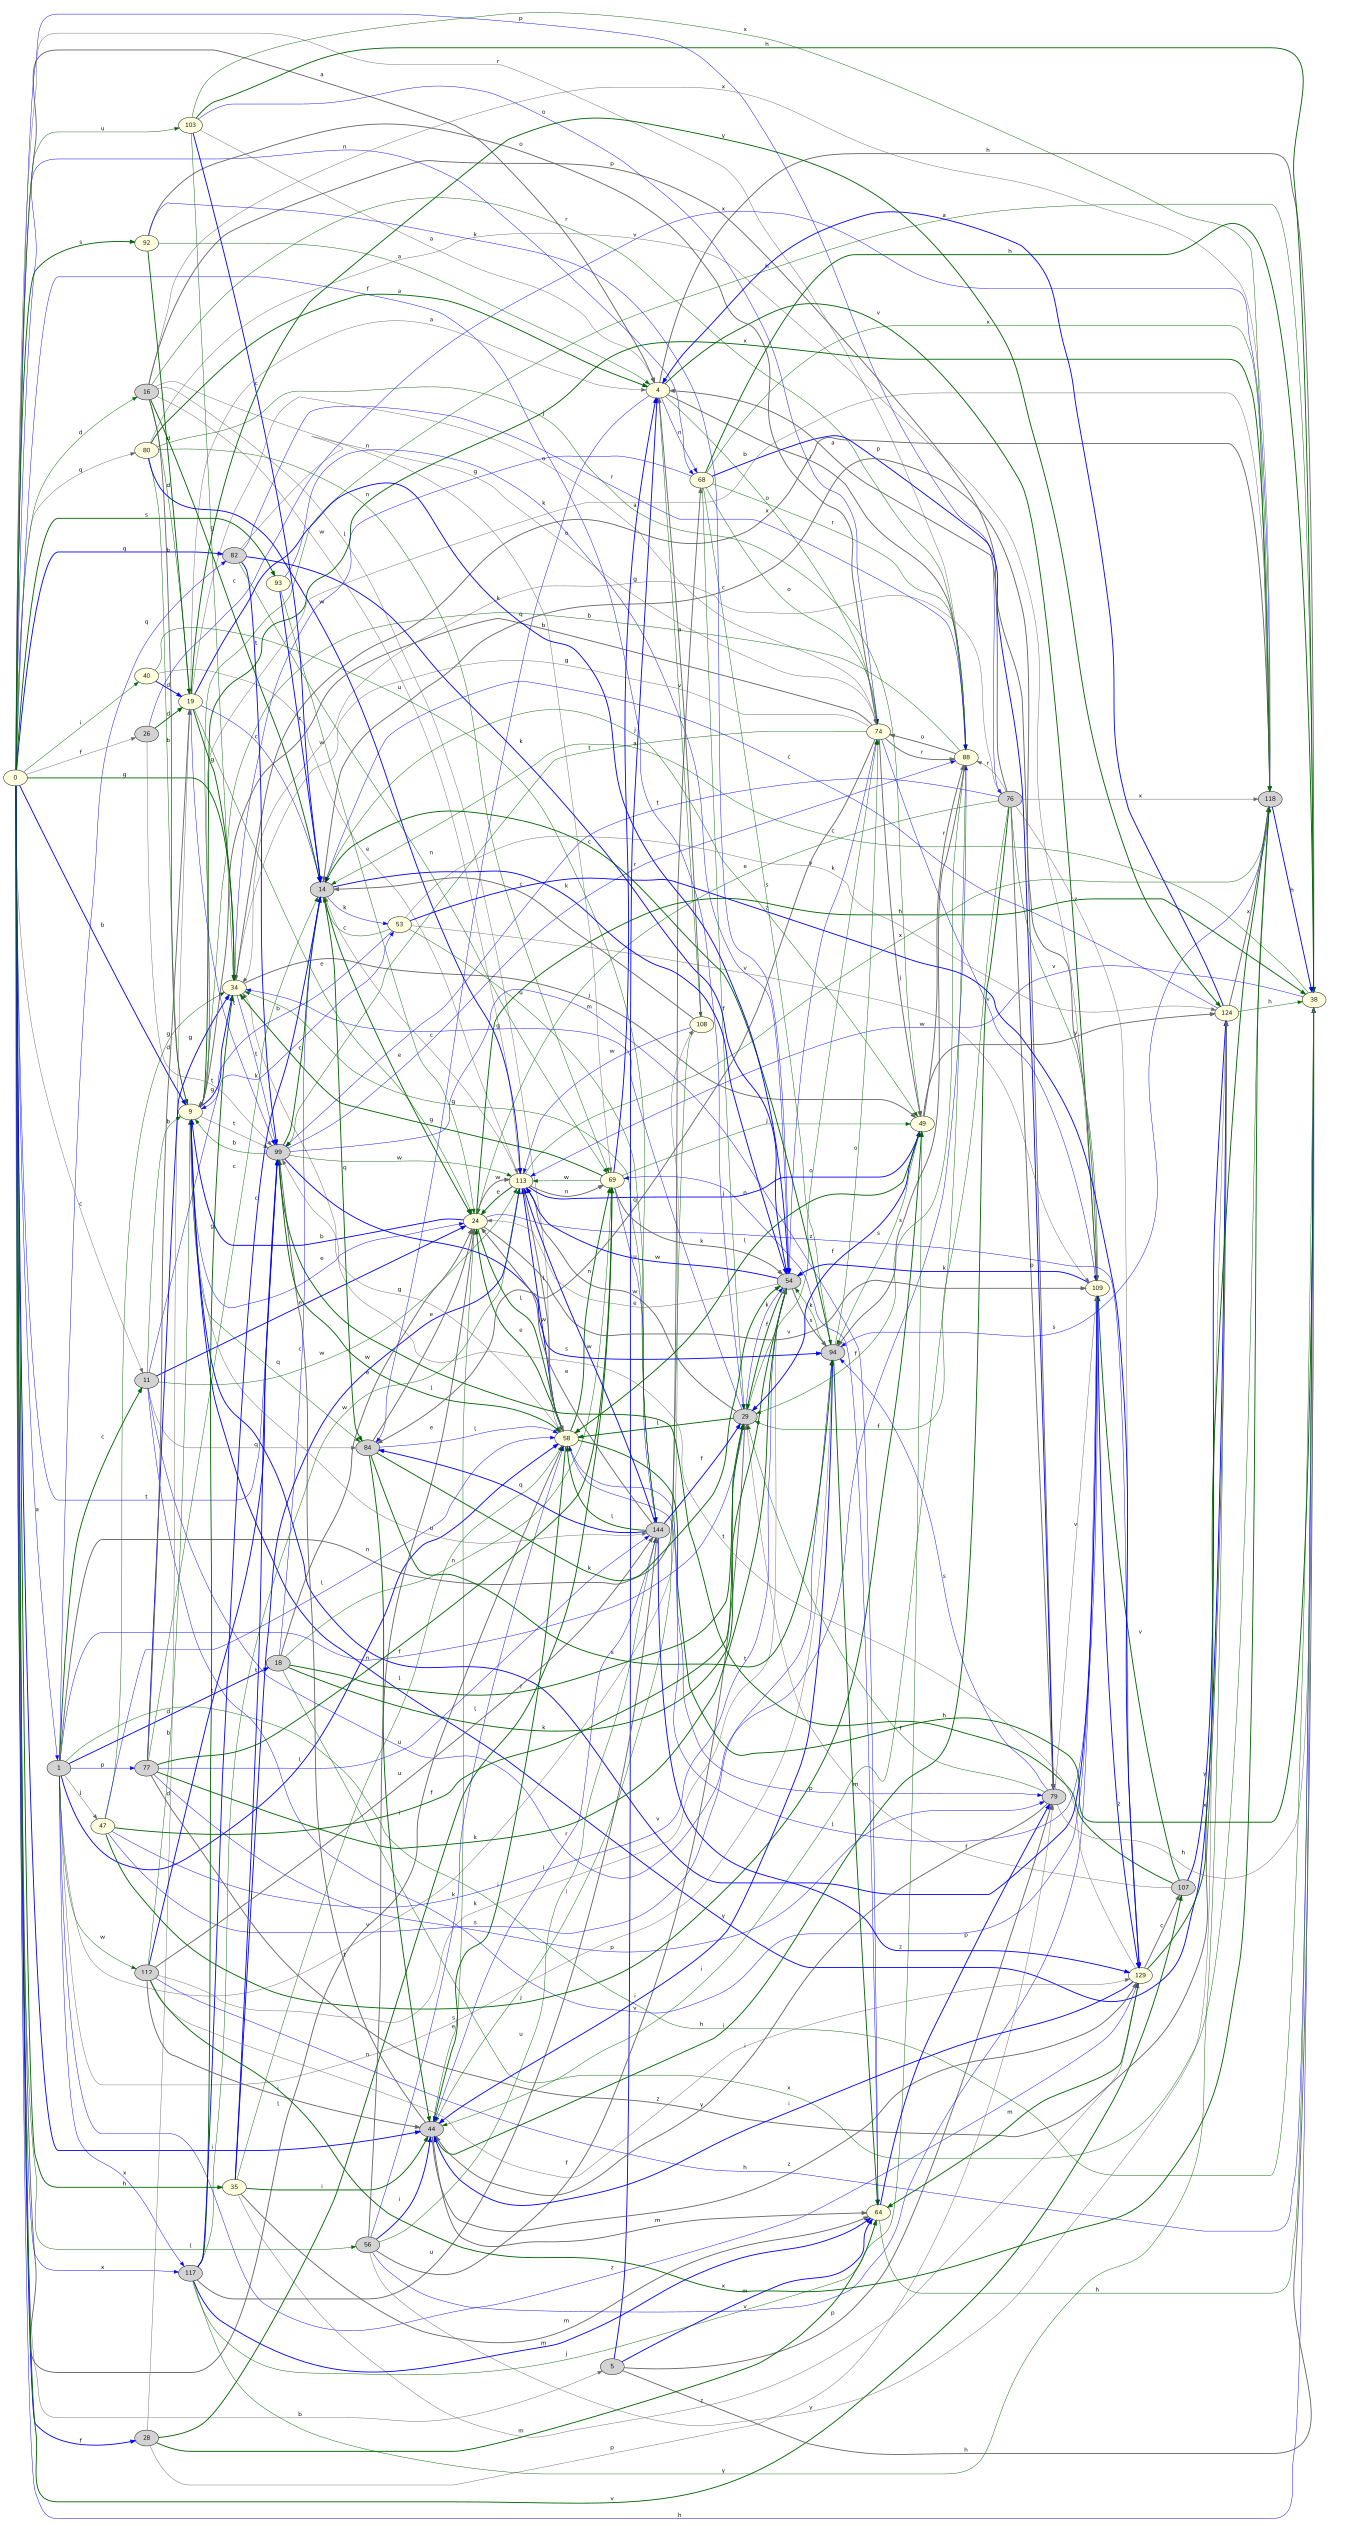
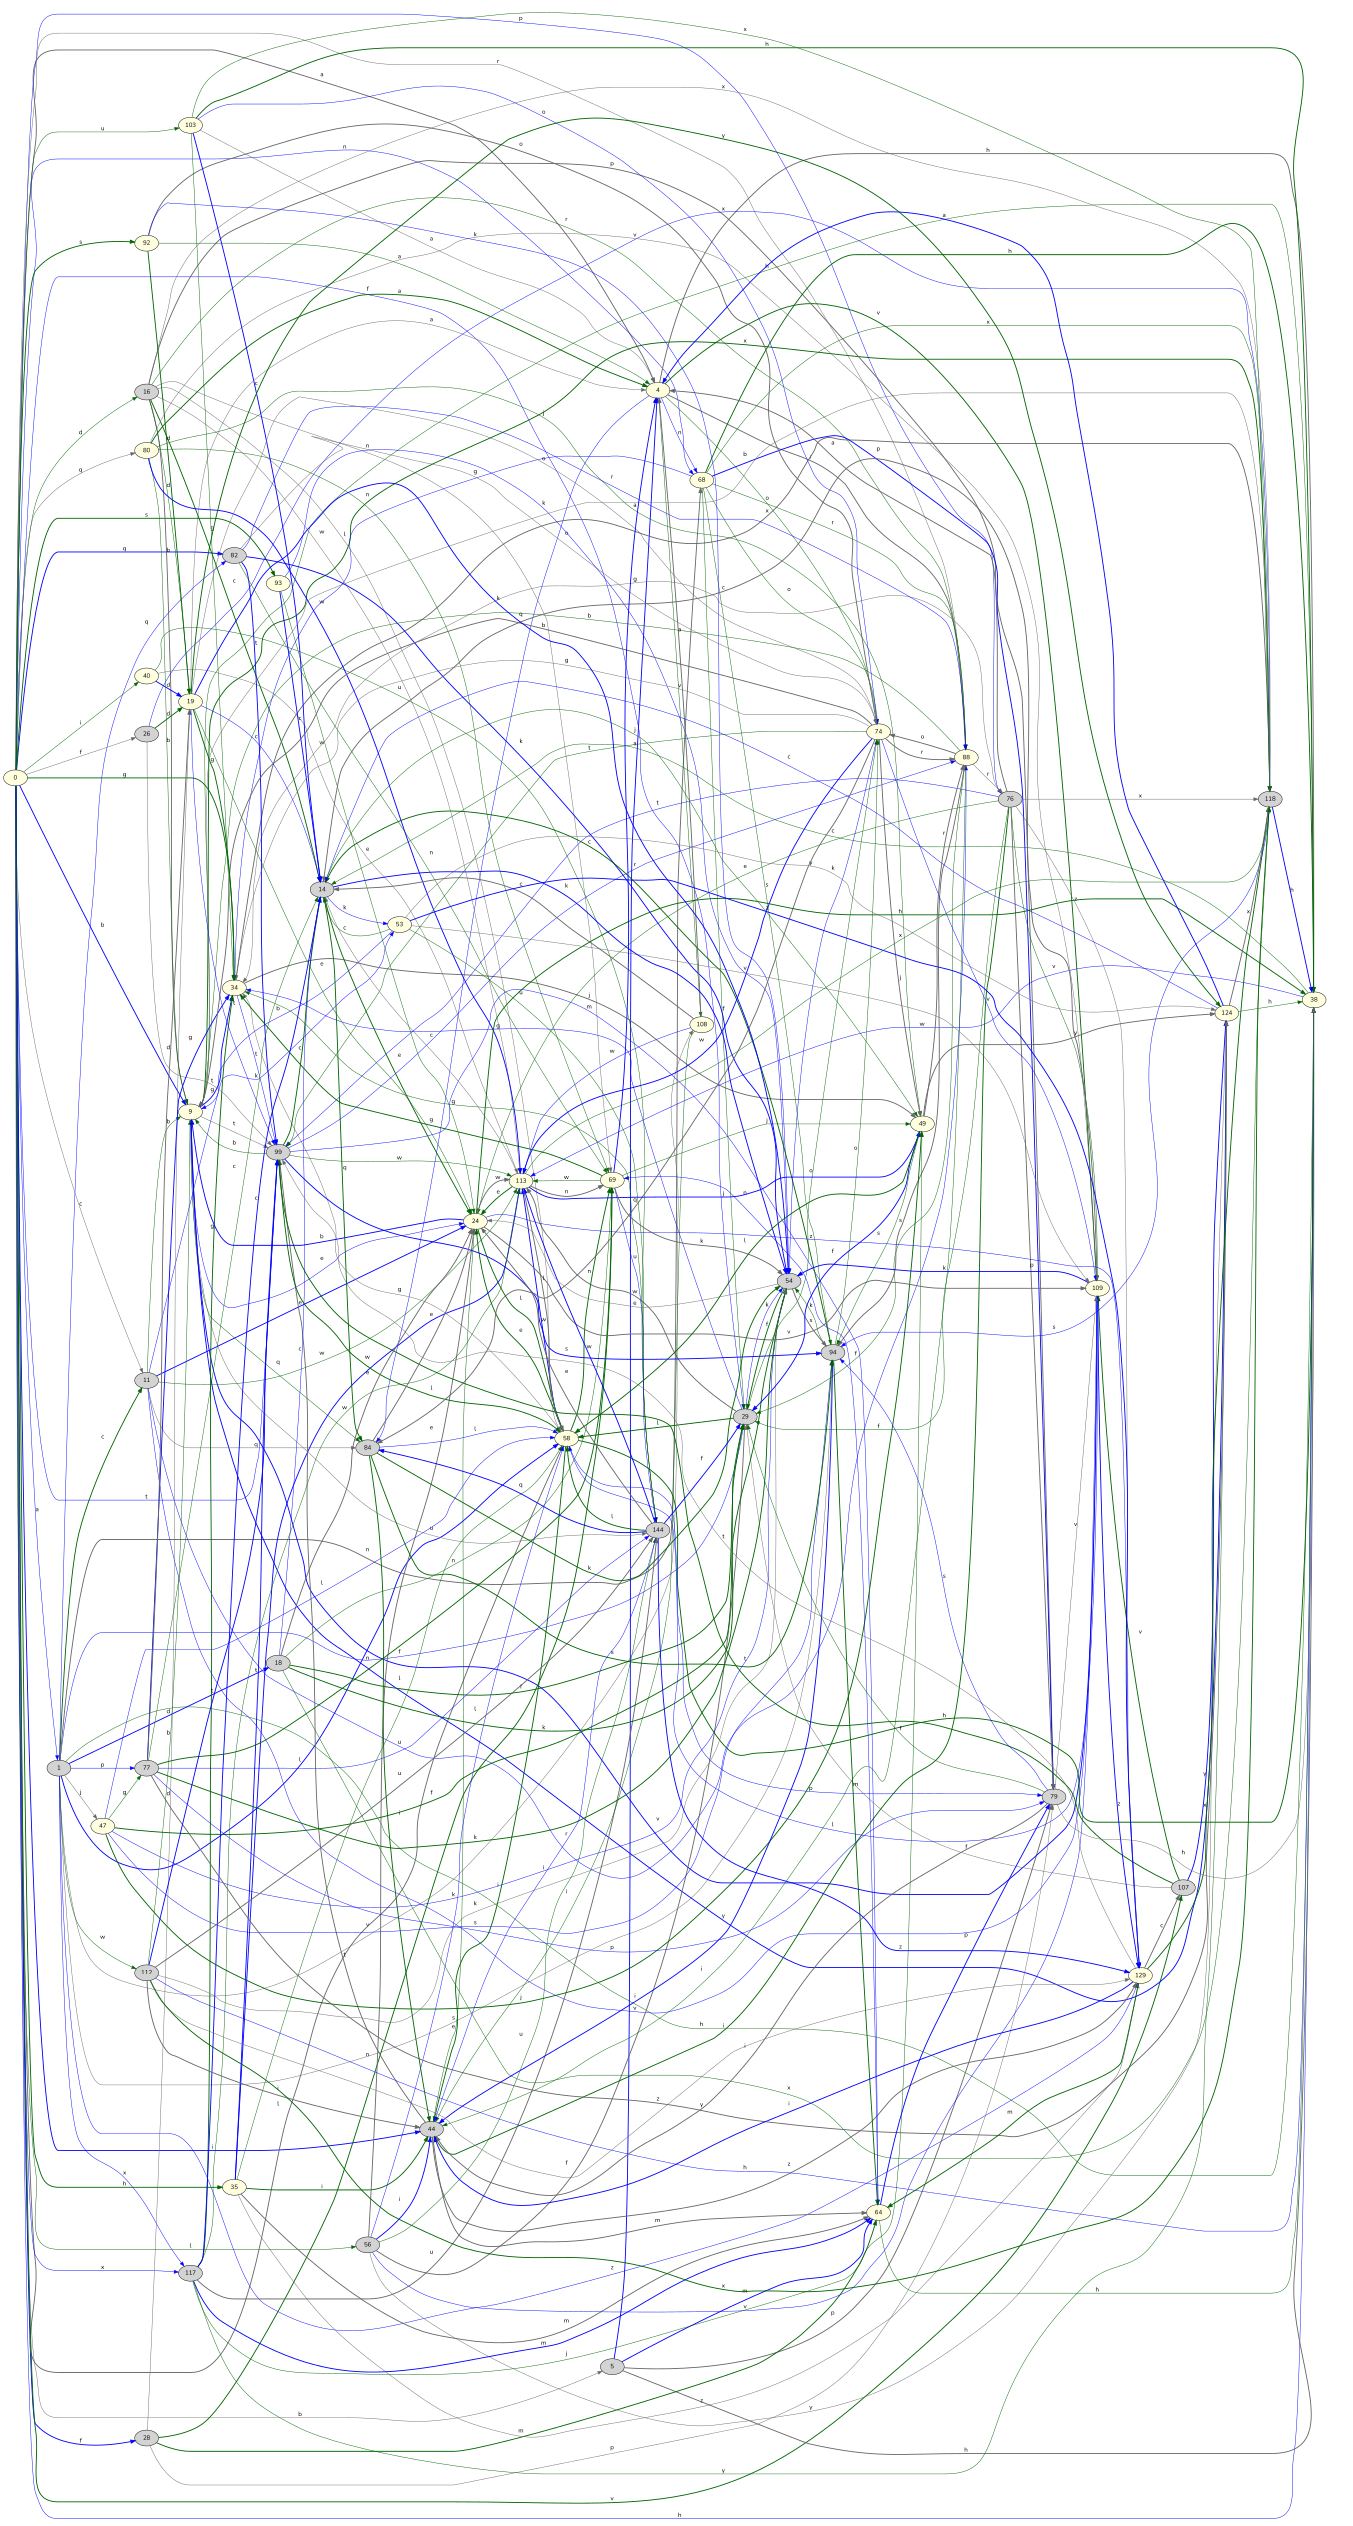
(999, 780) -> (986, 777)
(648, 1260) -> (744, 981)
(123, 1392) -> (123, 1799)
